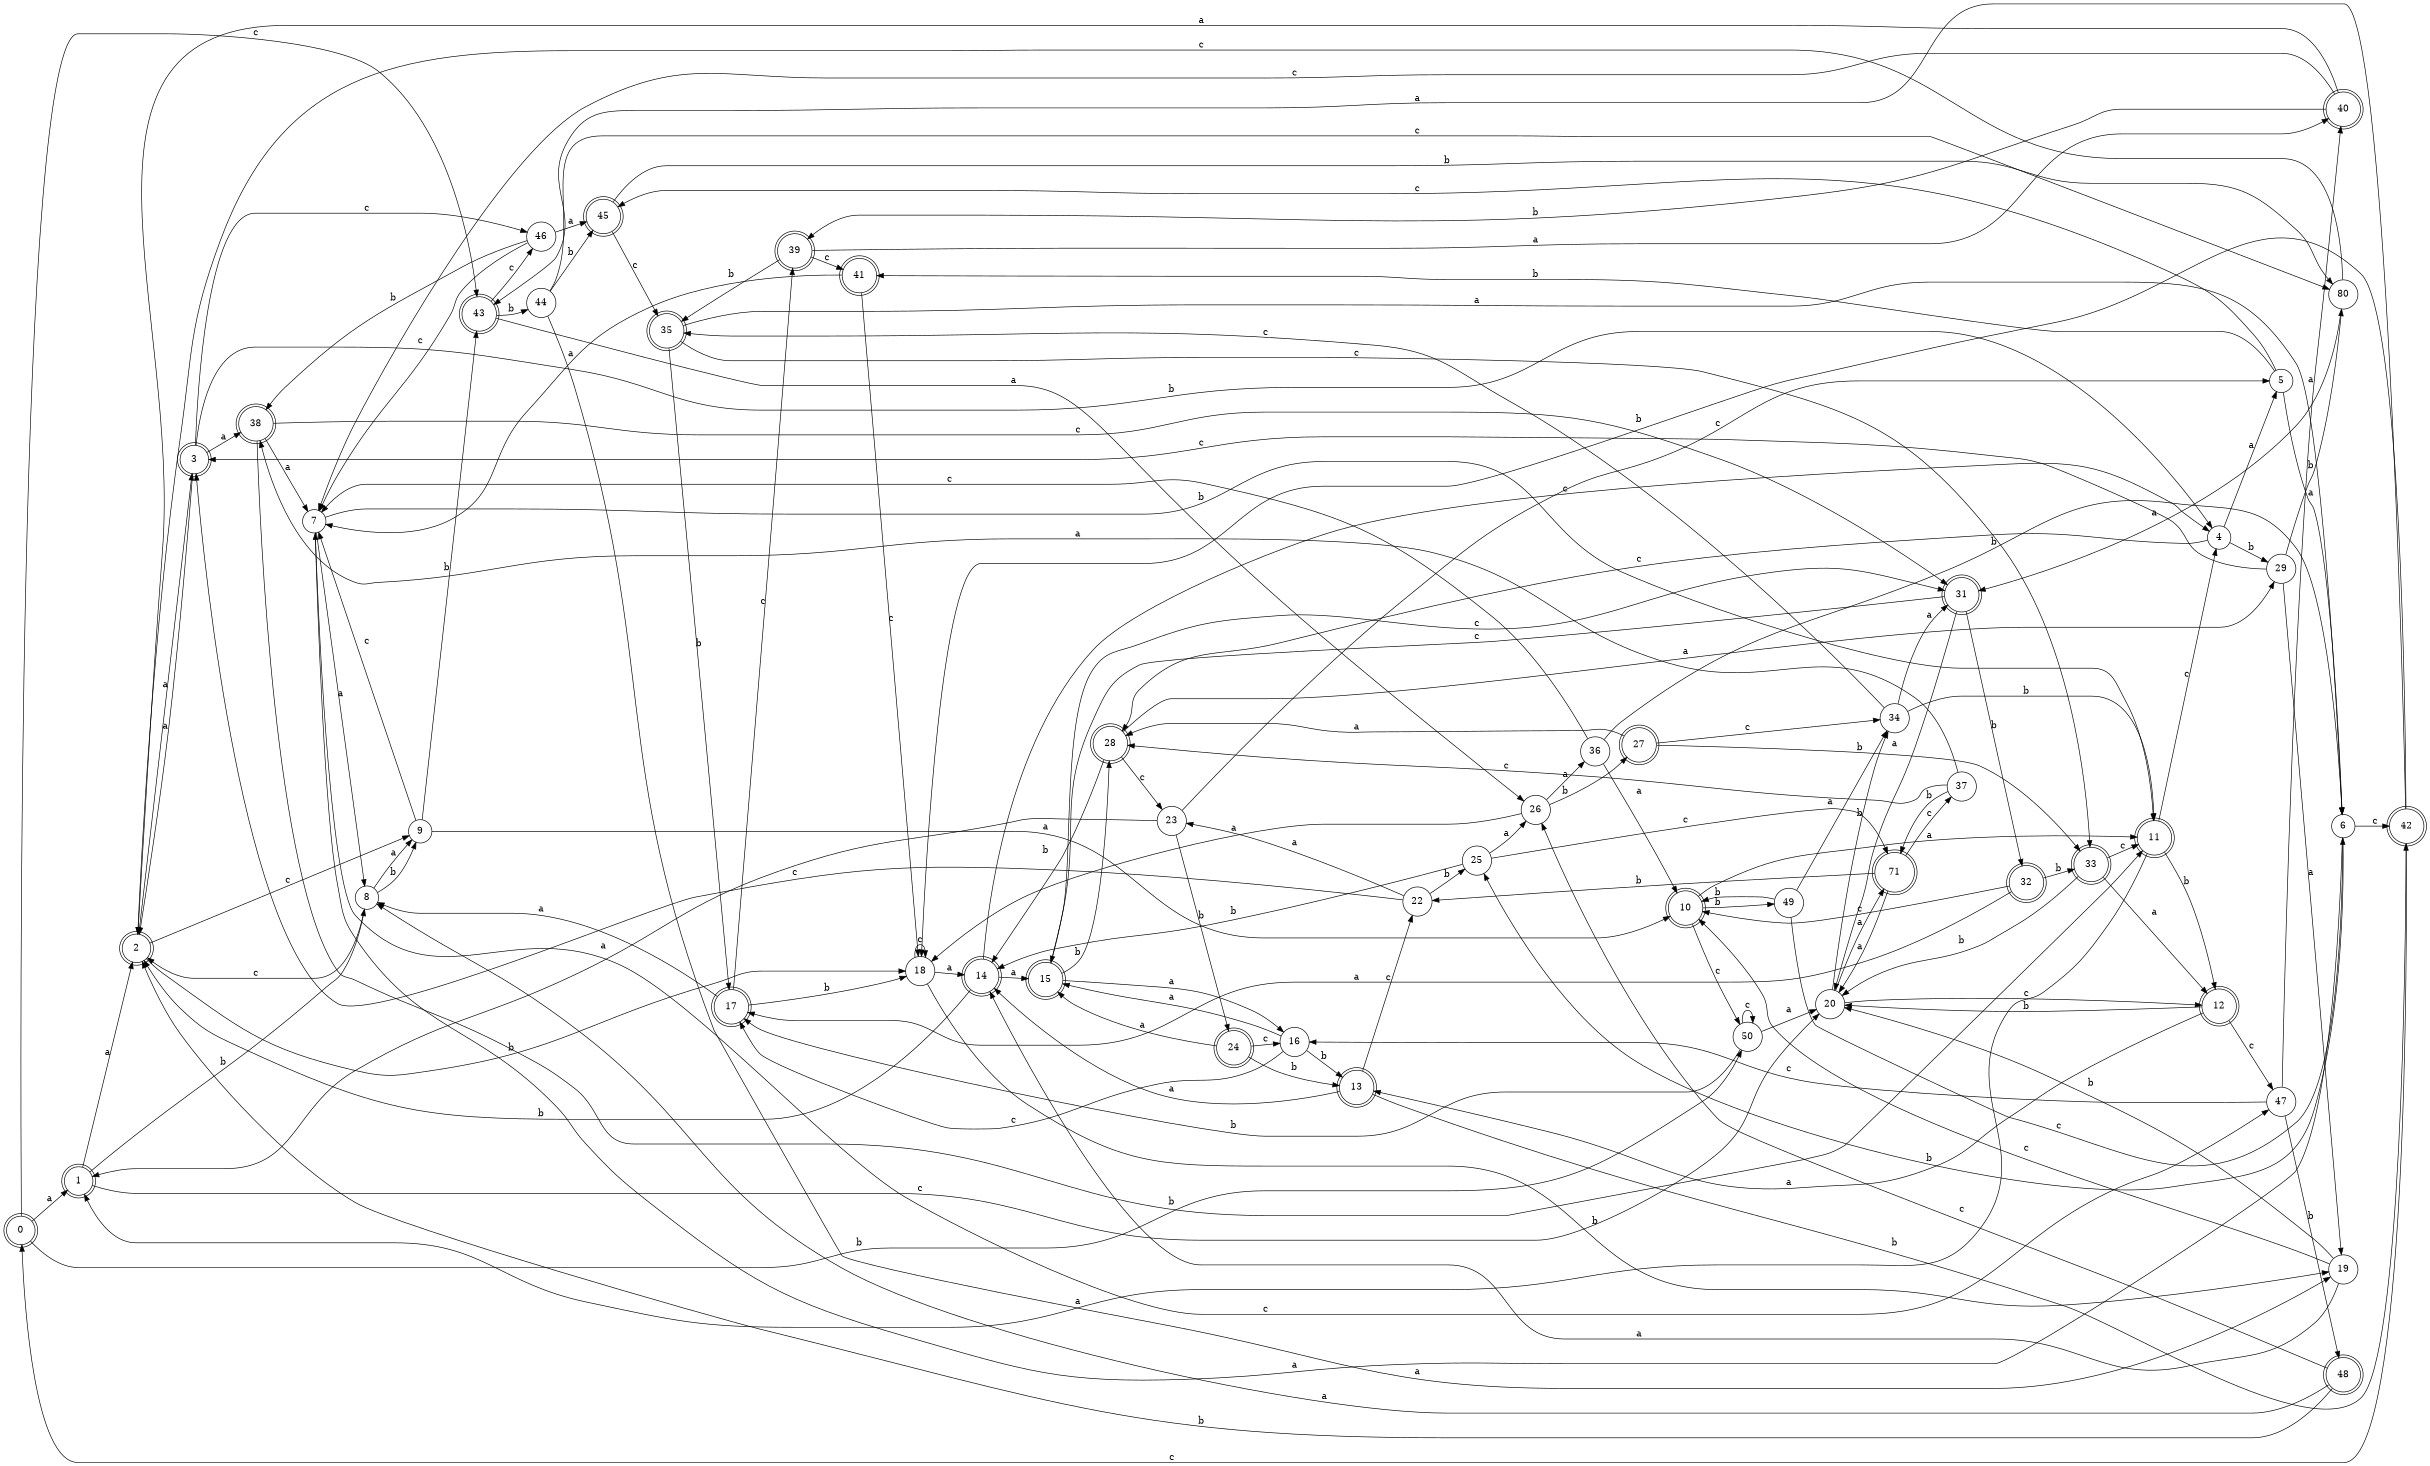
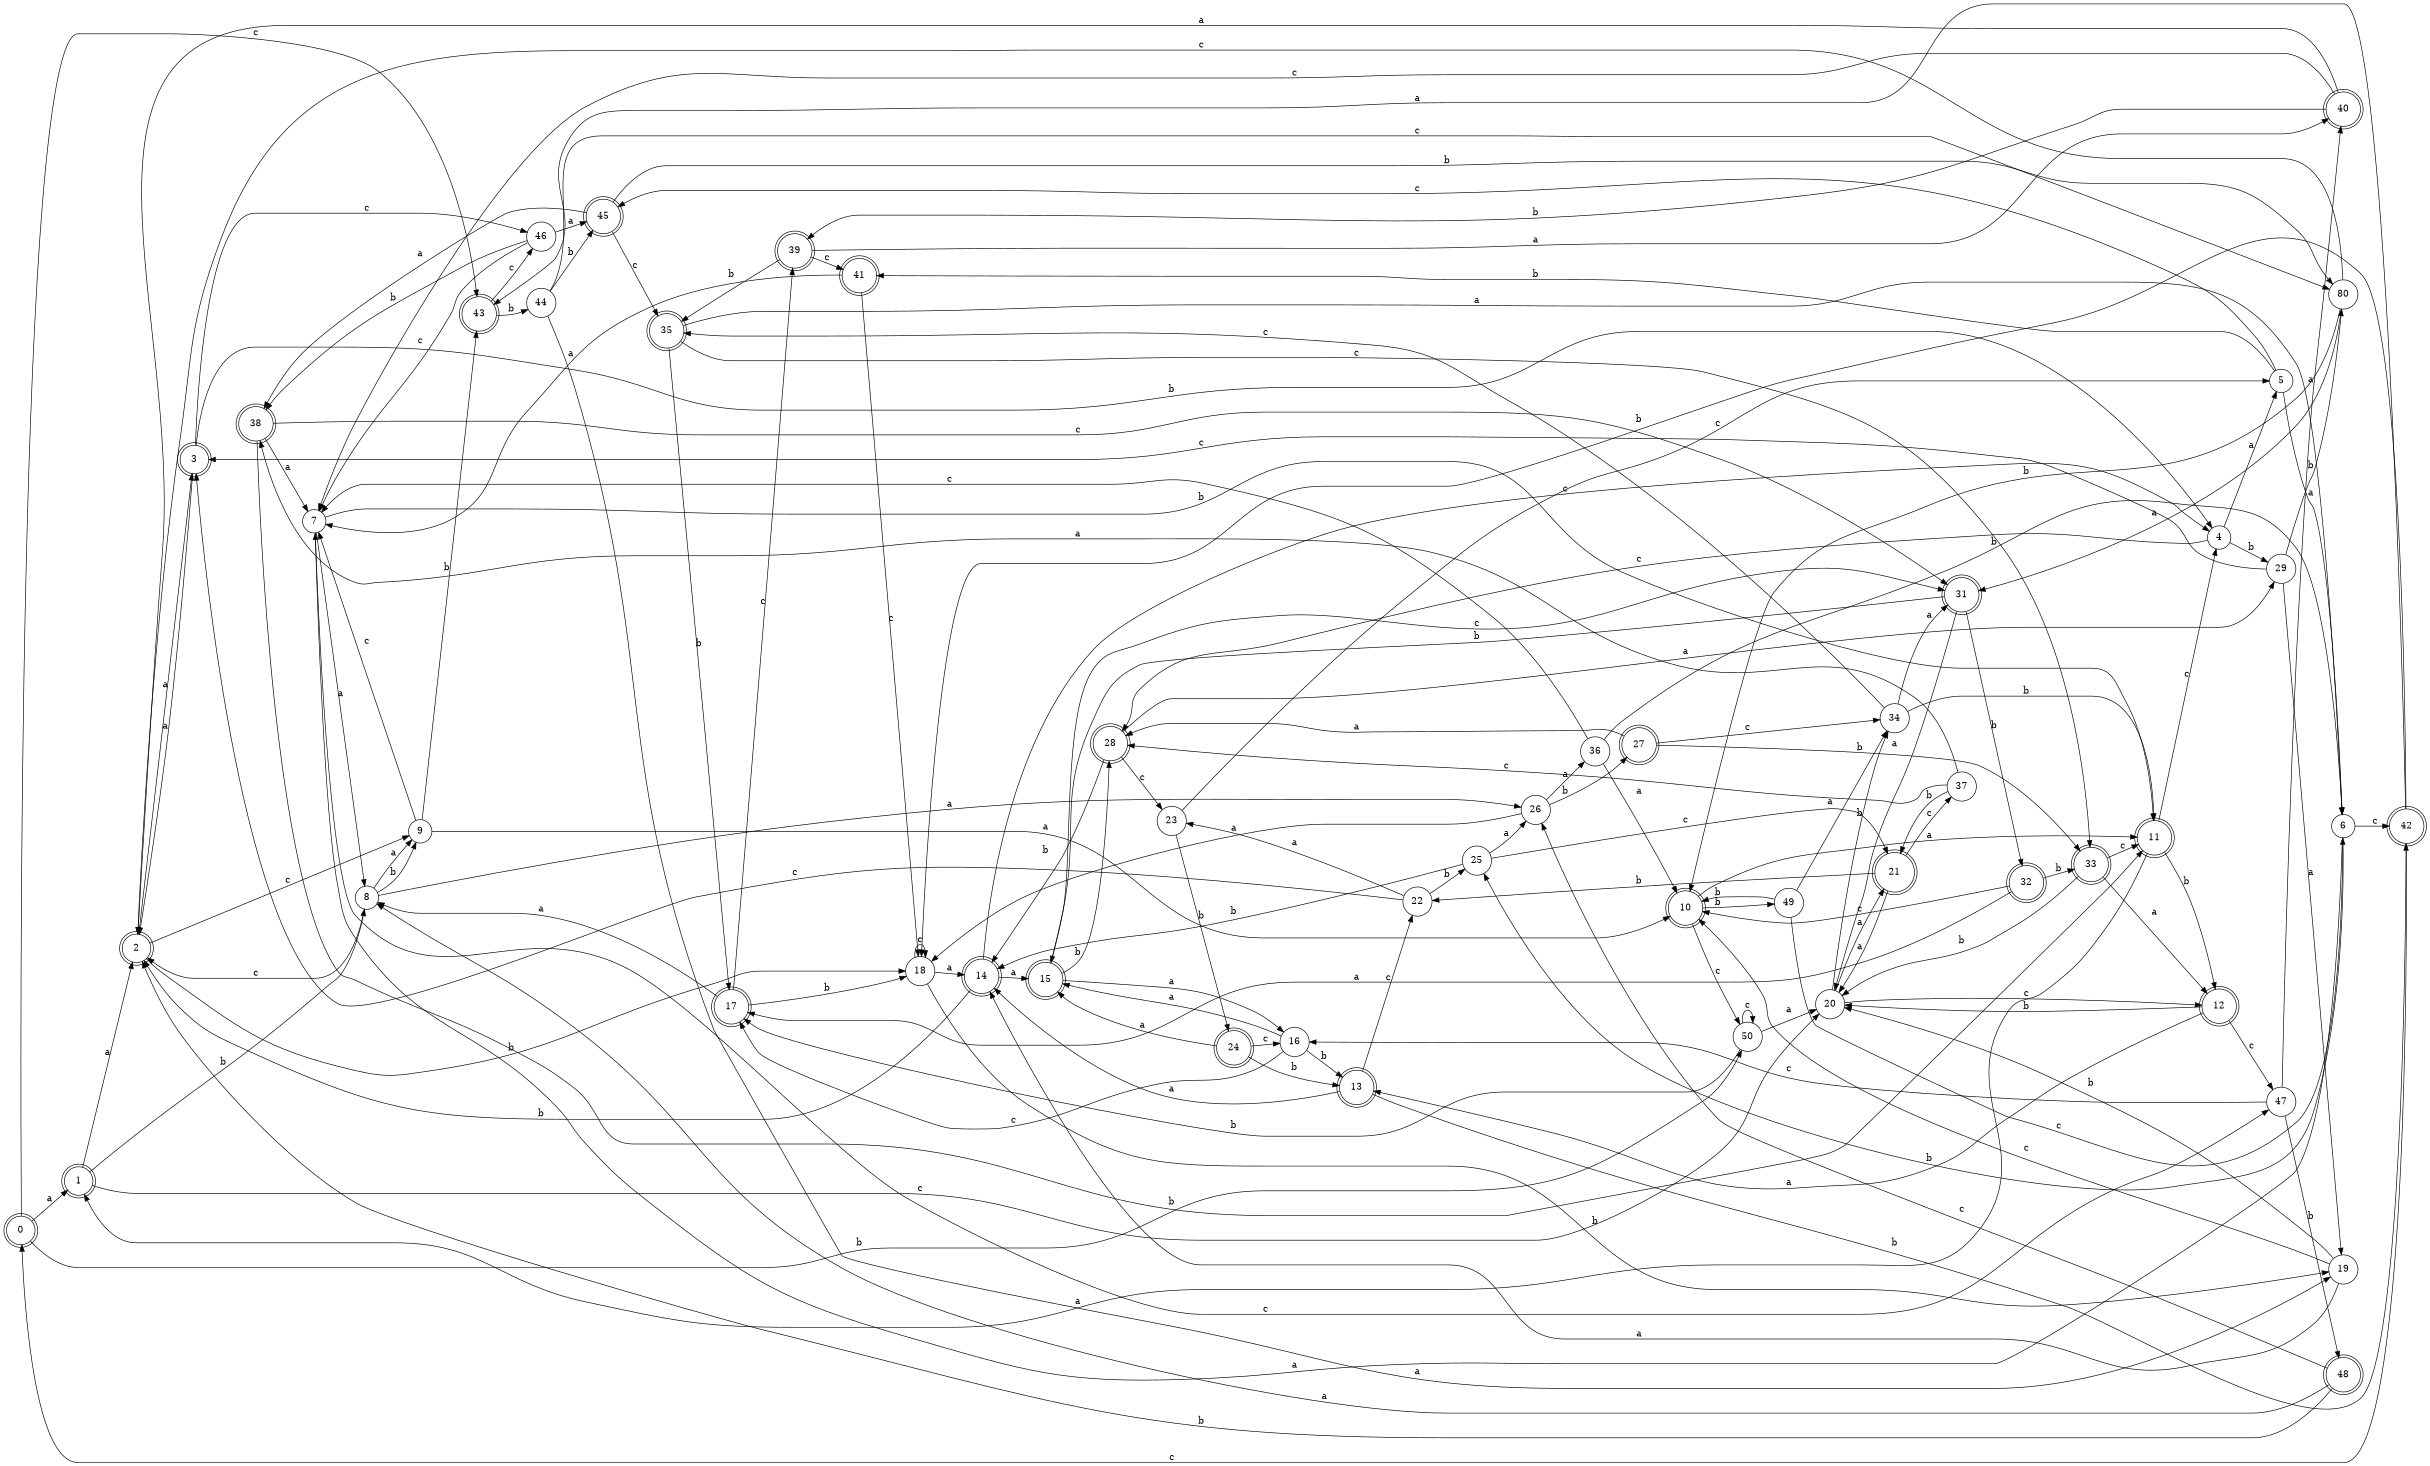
(1049, 392) -> (943, 810)
(221, 444) -> (409, 273)
none -> (1931, 505)
(1477, 637) -> (1477, 637)
(1895, 872) -> (1895, 872)
(609, 957) -> none
